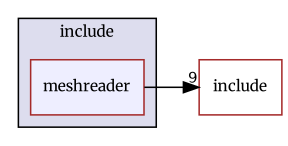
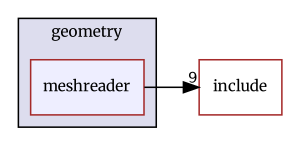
(87, 33) -> (87, 33)
